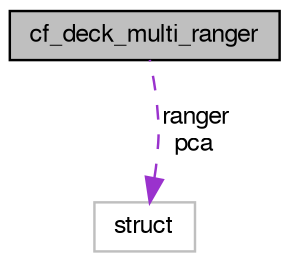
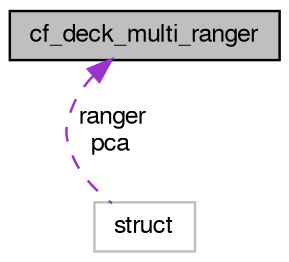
(158, 119) -> (68, 143)
